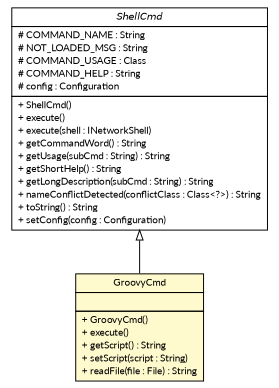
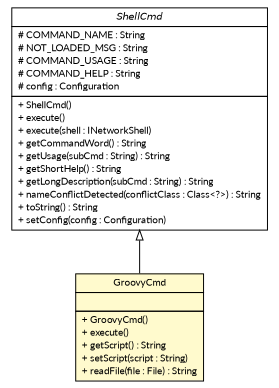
(83, 61) -> (84, 61)
